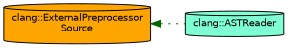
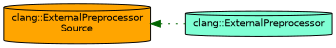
(235, 24) -> (259, 24)
